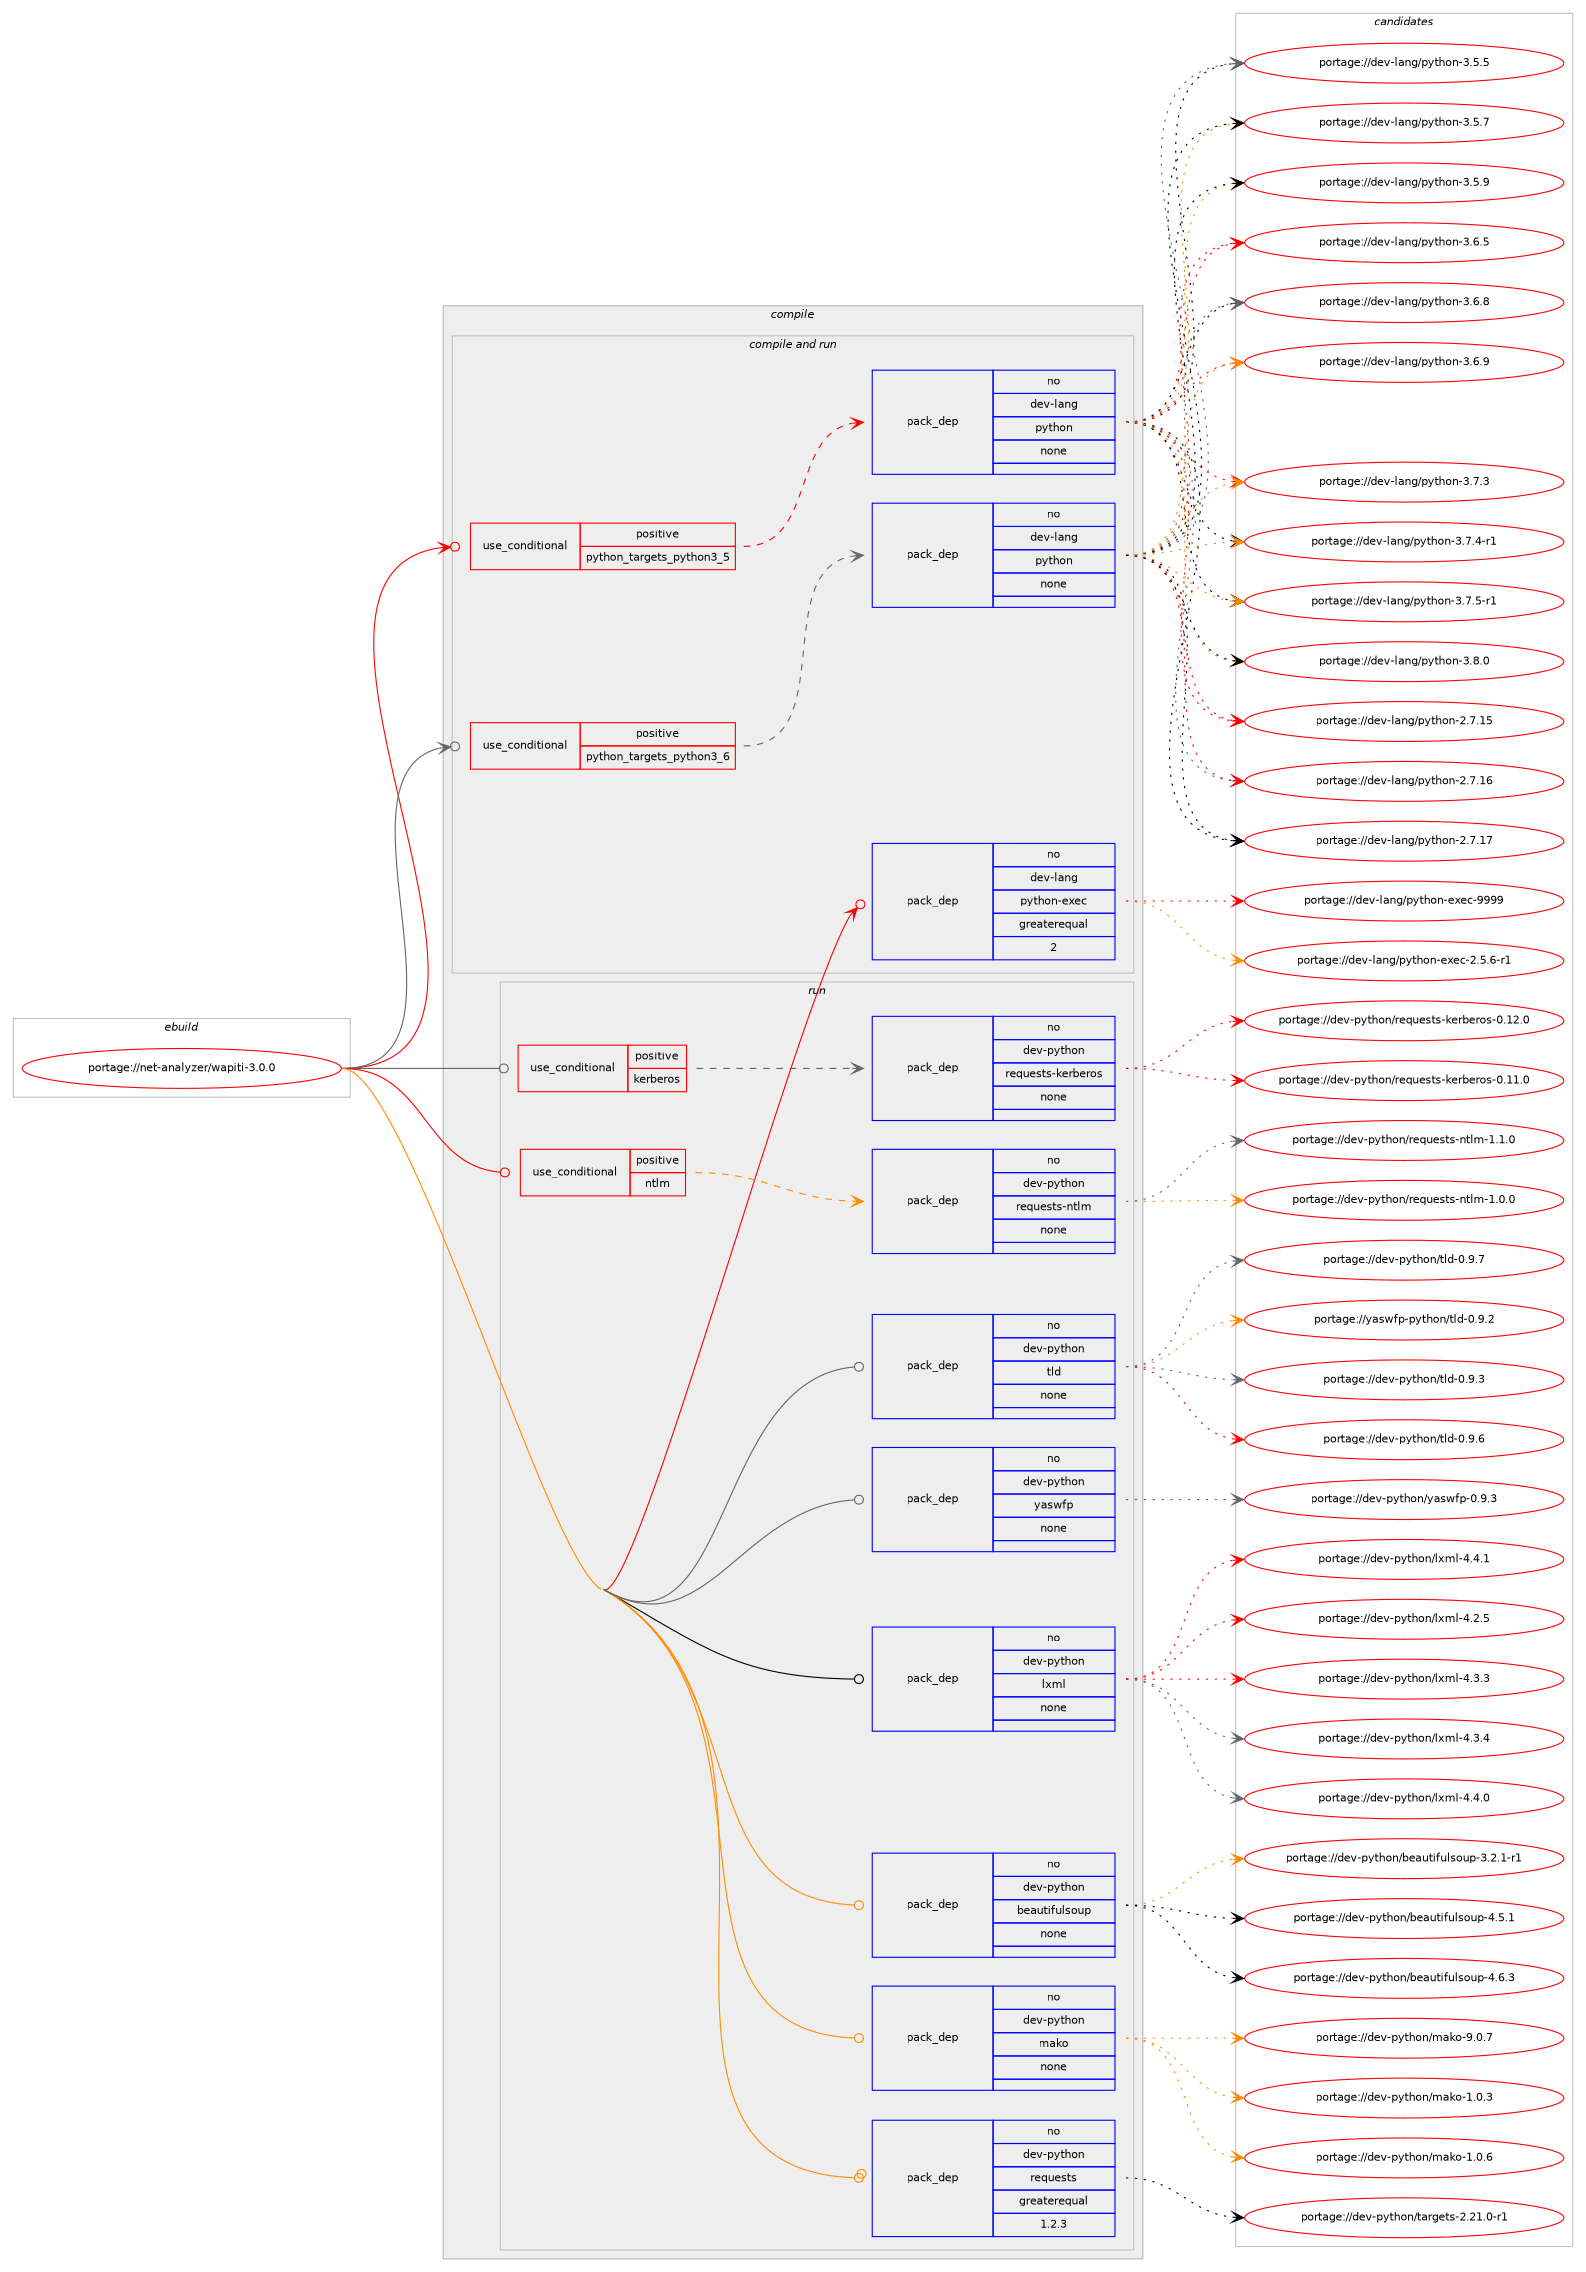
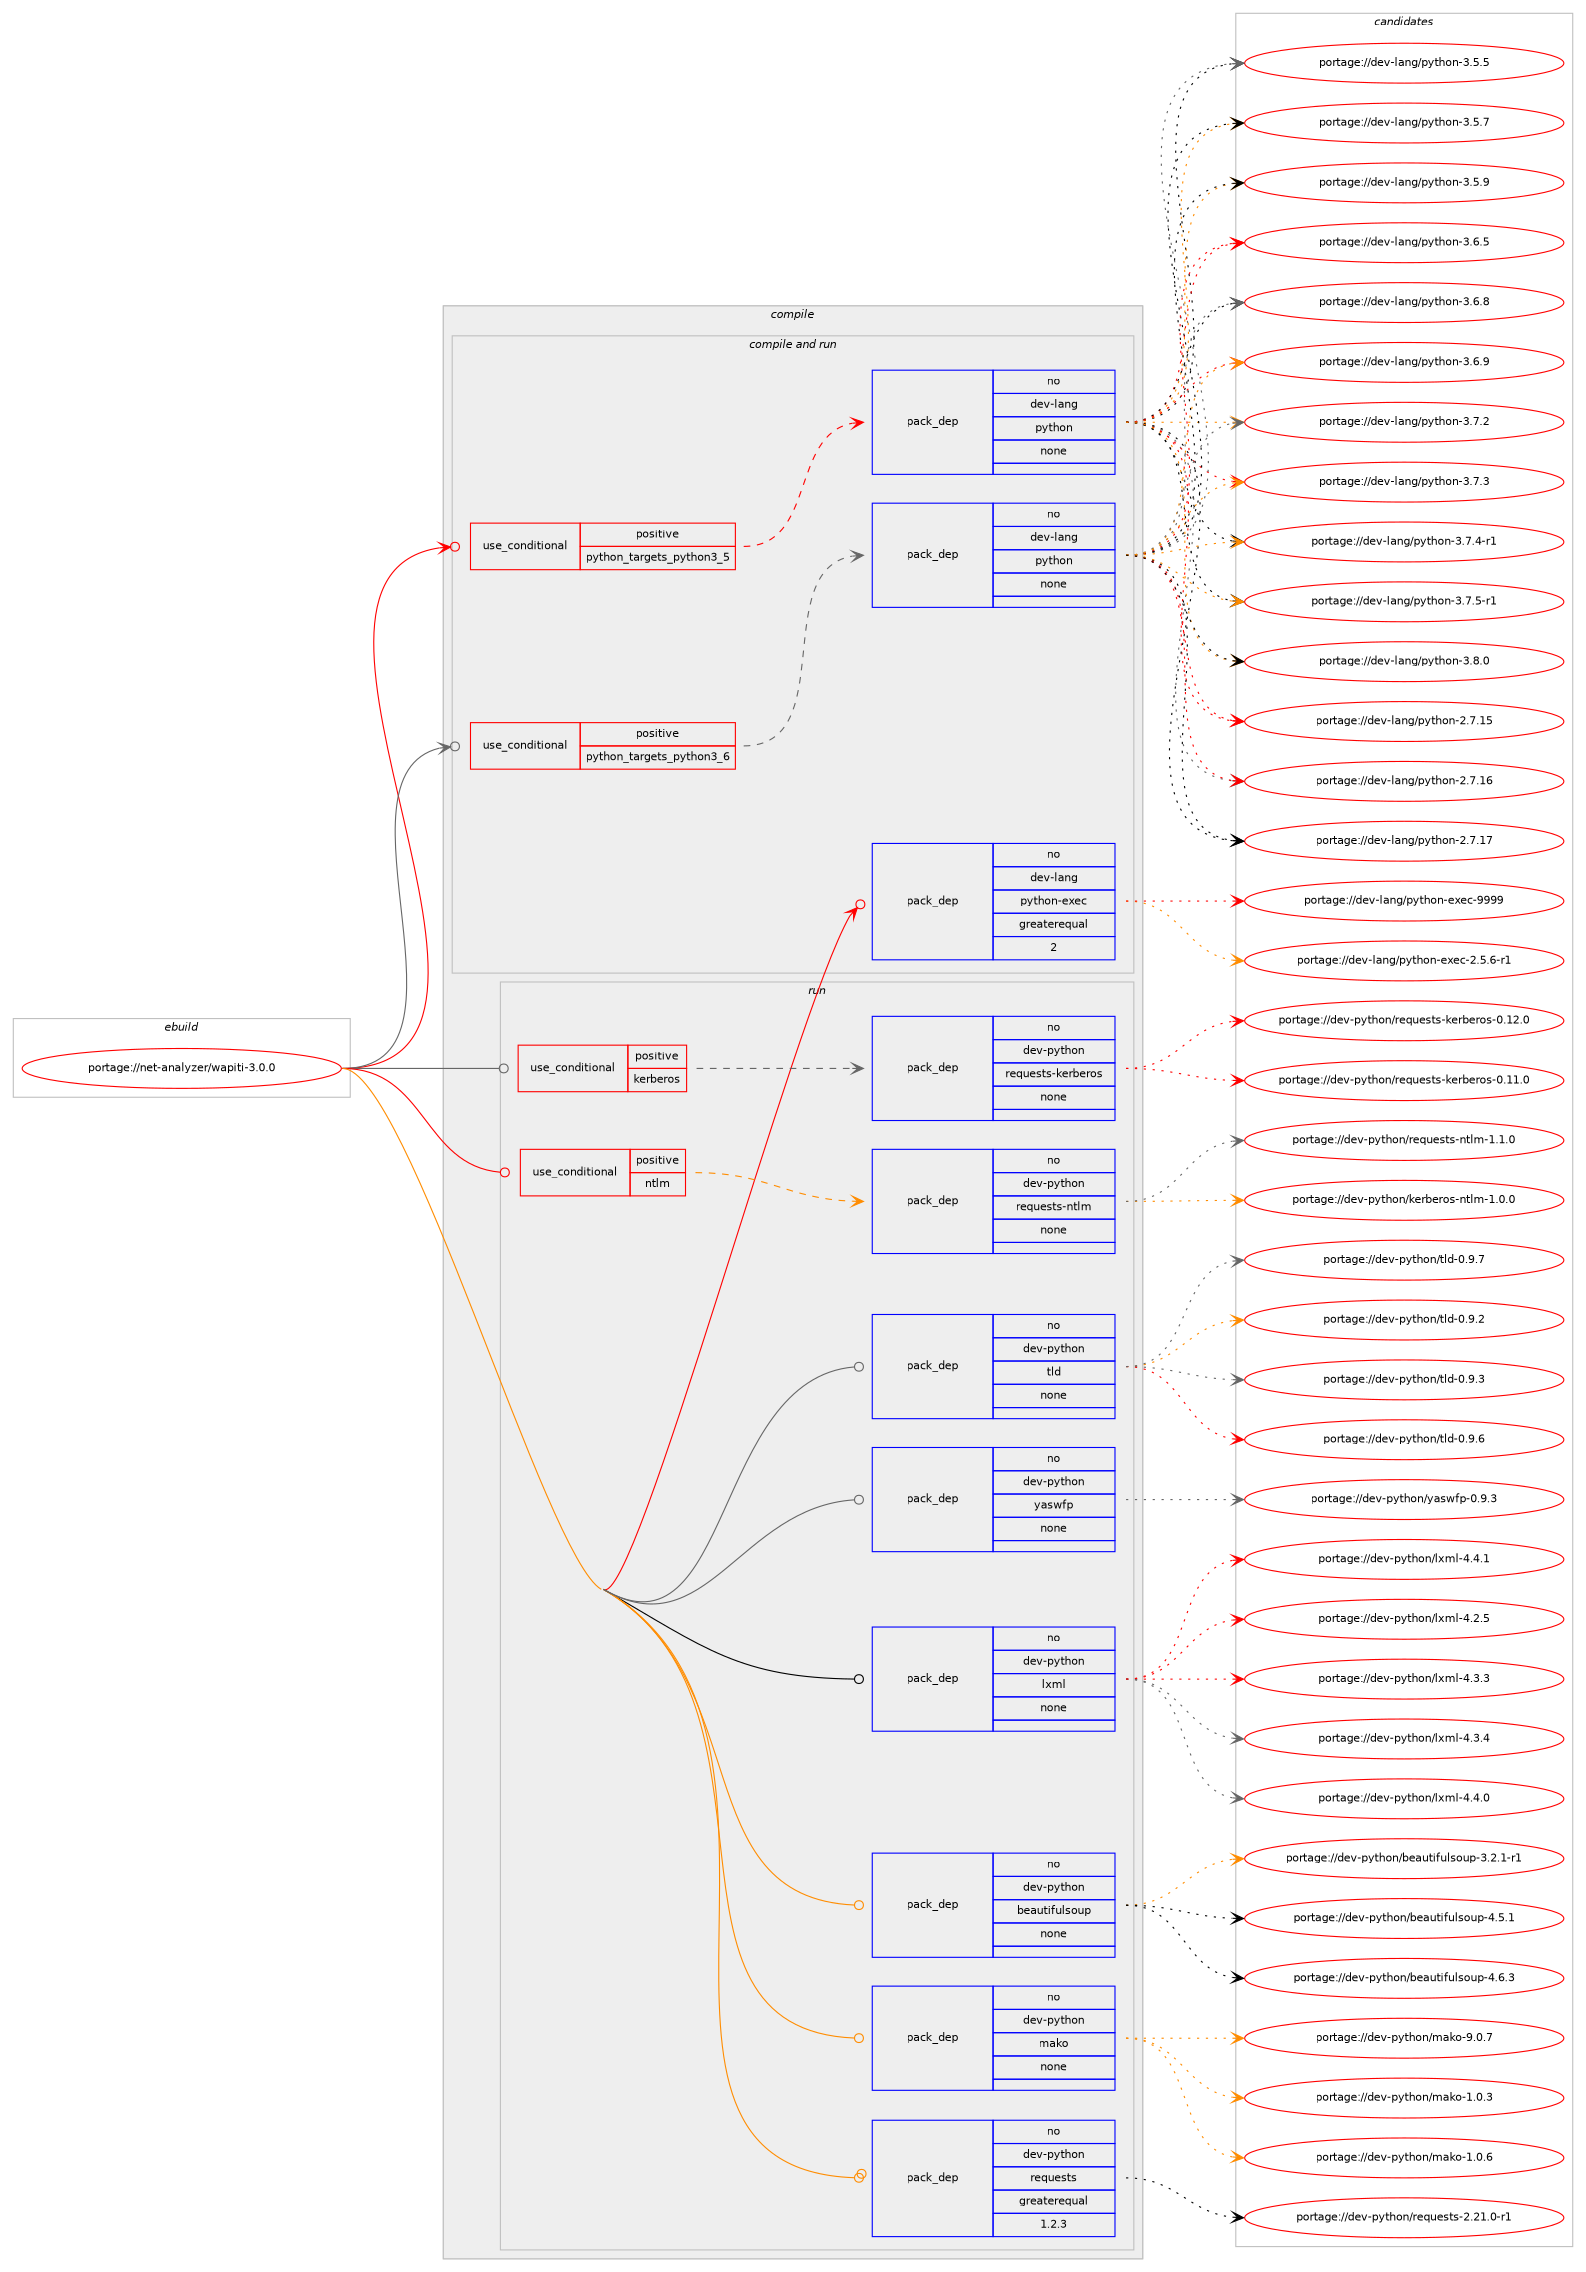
none -> (1404, 422)
(1404, 1200) -> (1404, 1200)
(1404, 1320) -> (1404, 1320)
(1404, 2218) -> (1404, 2218)
